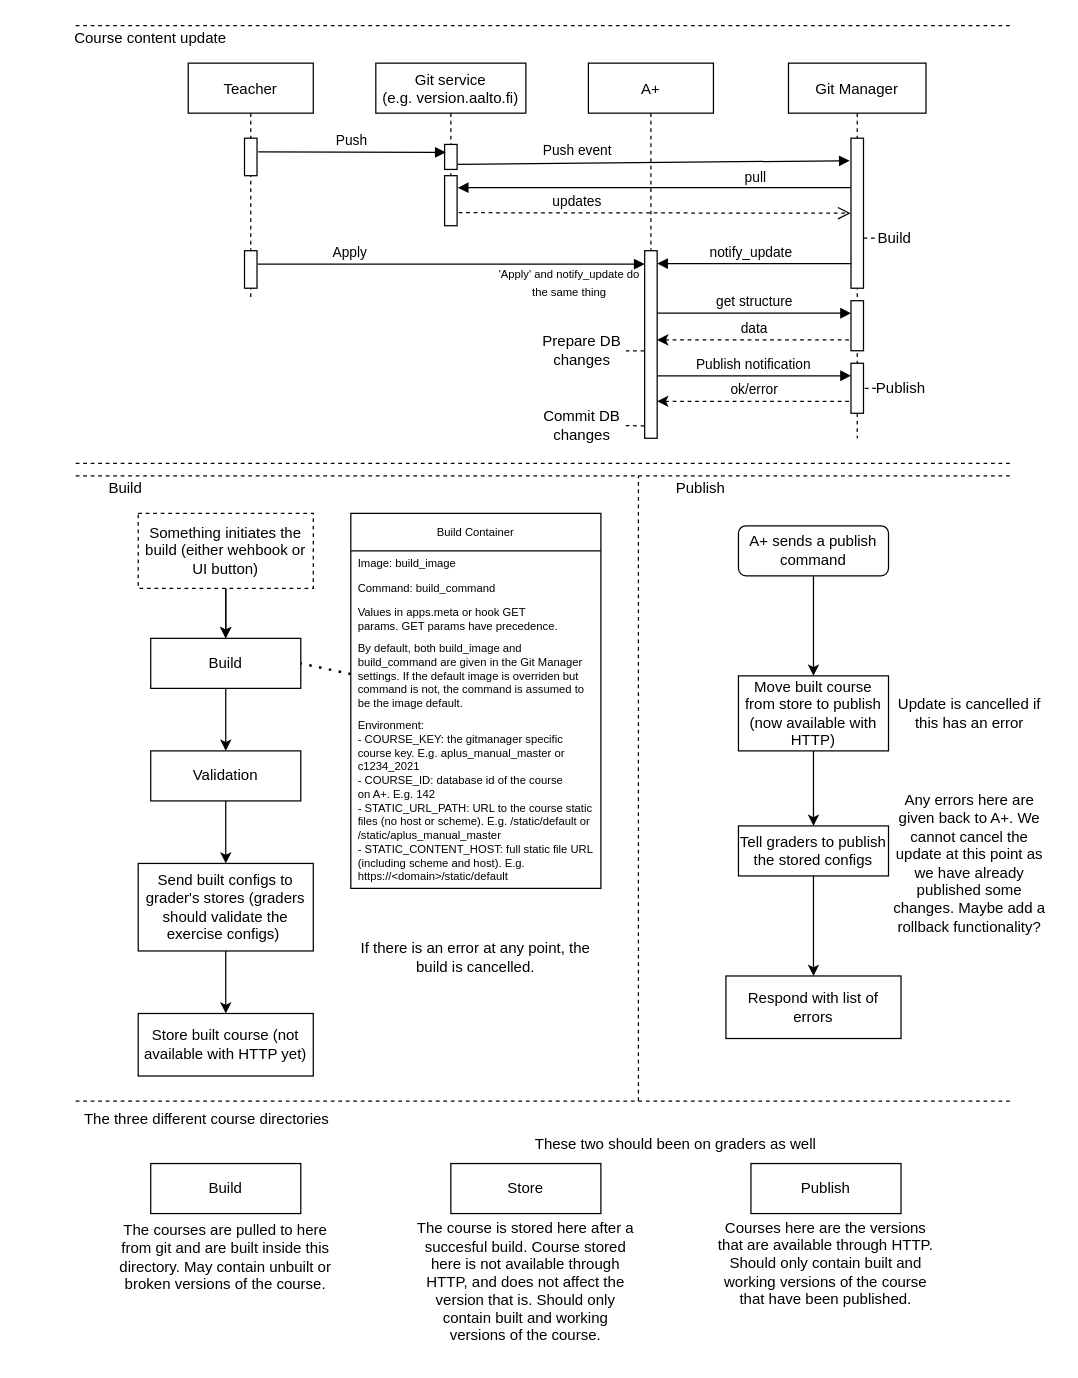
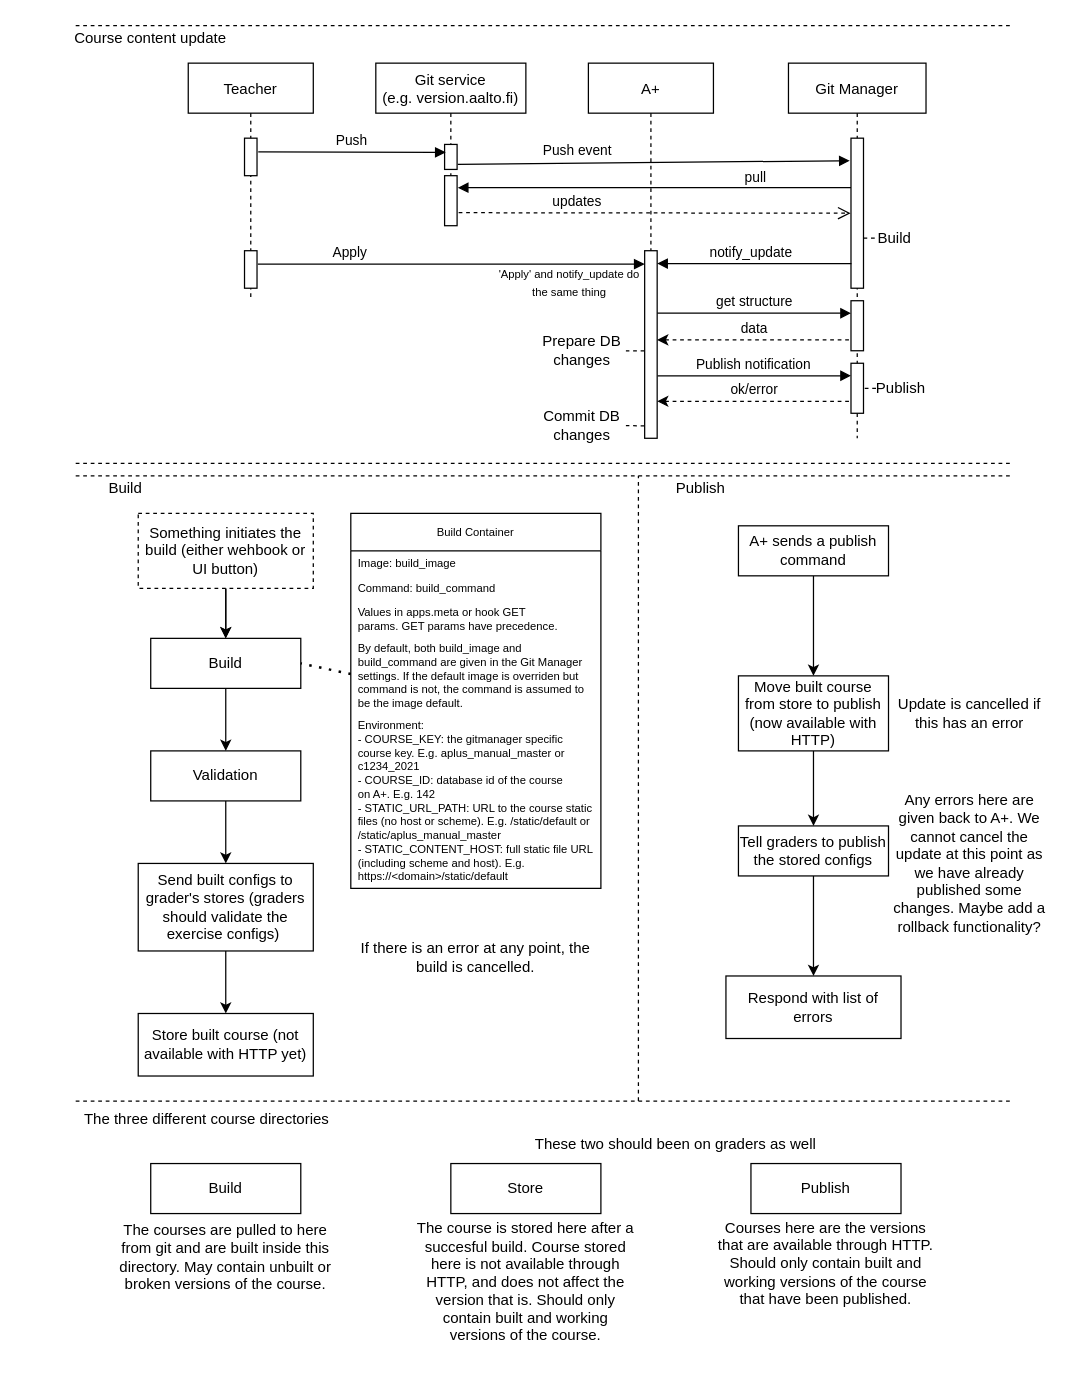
(813, 551) -> (813, 551)
